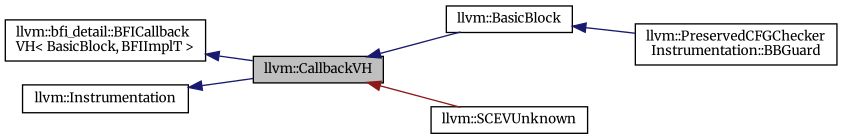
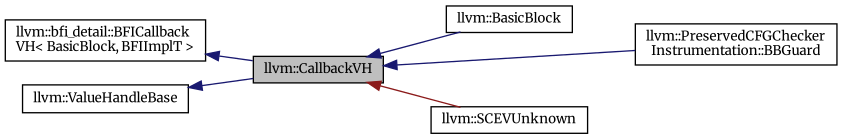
(611, 30) -> (516, 58)
(105, 99) -> (105, 99)
